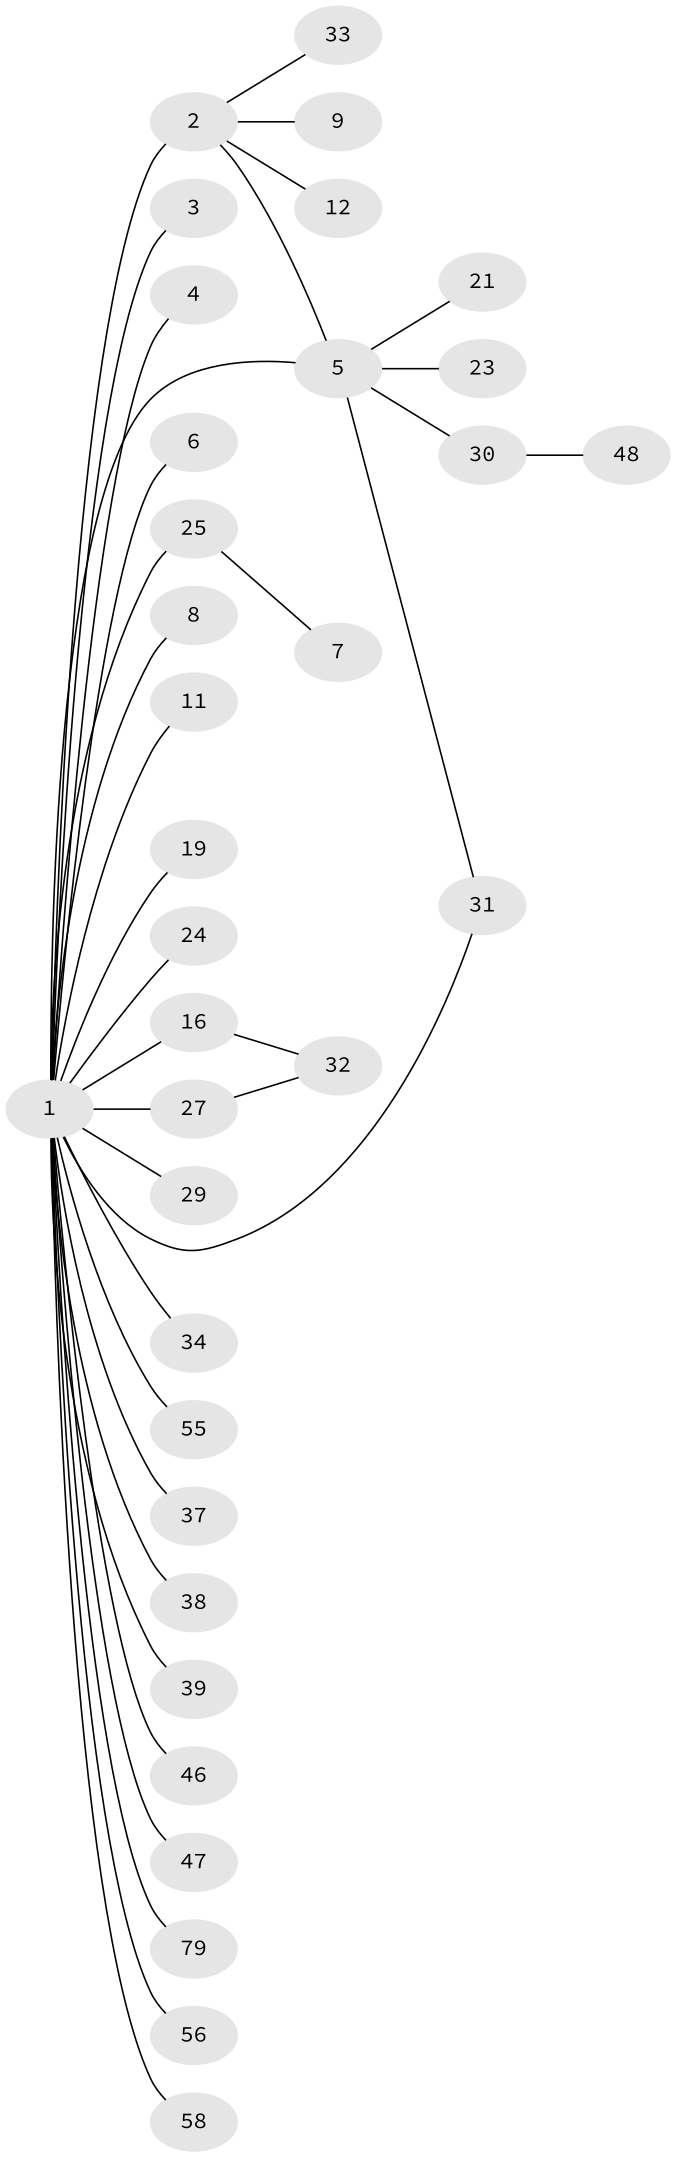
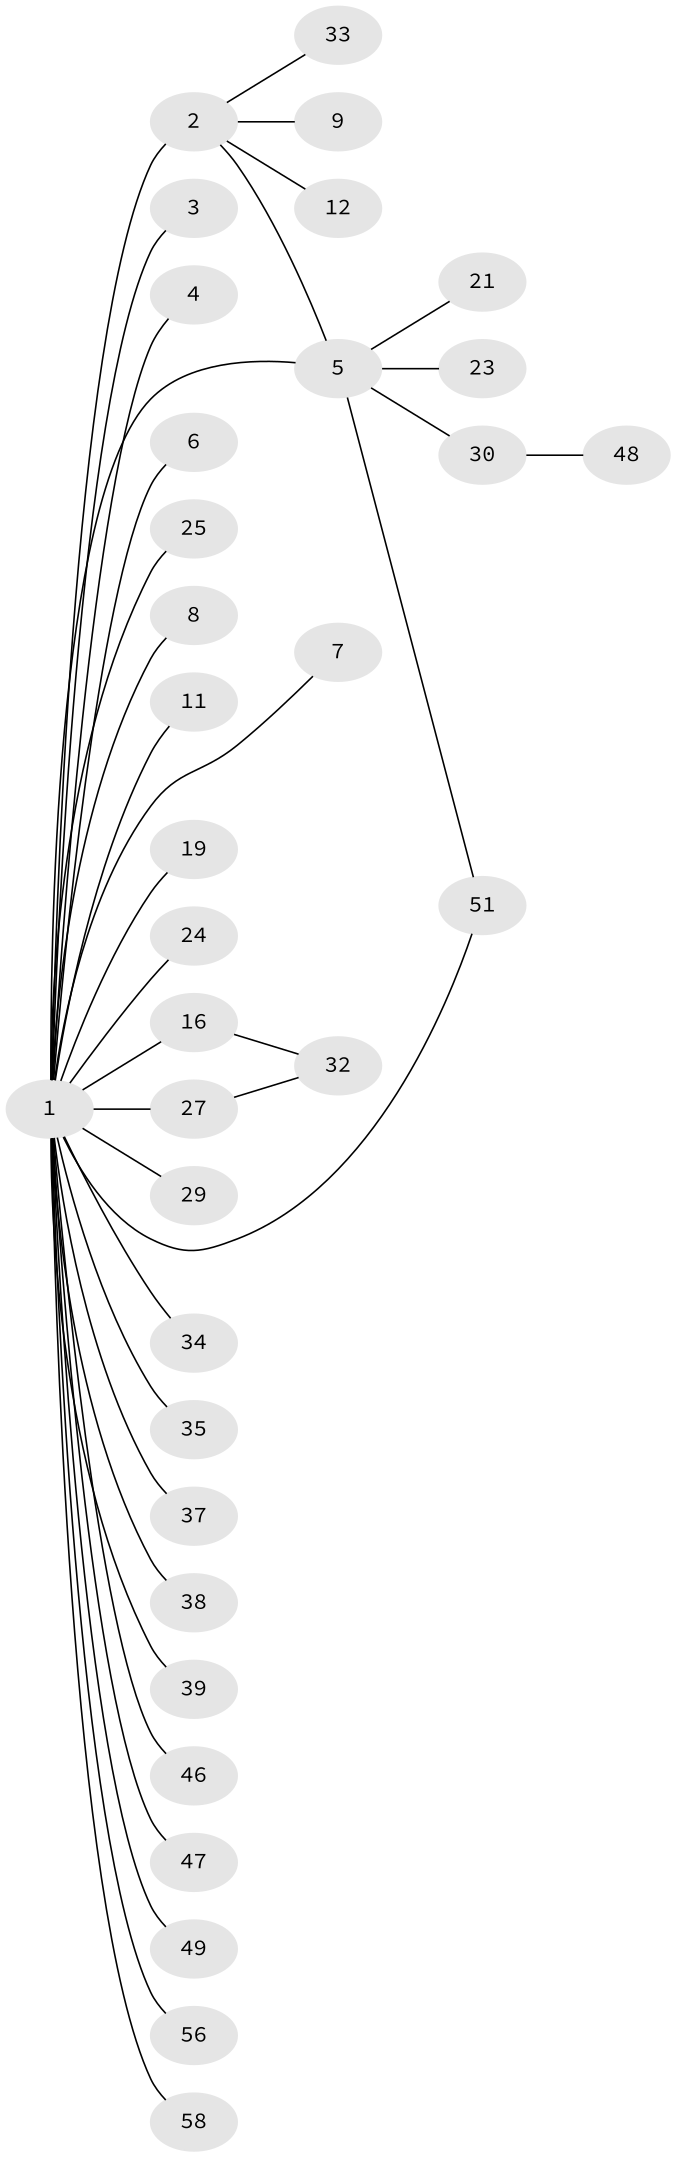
(266, 591) -> (128, 841)
(482, 906) -> (482, 906)
(194, 1430) -> (194, 1430)
(194, 1949) -> (194, 1949)
